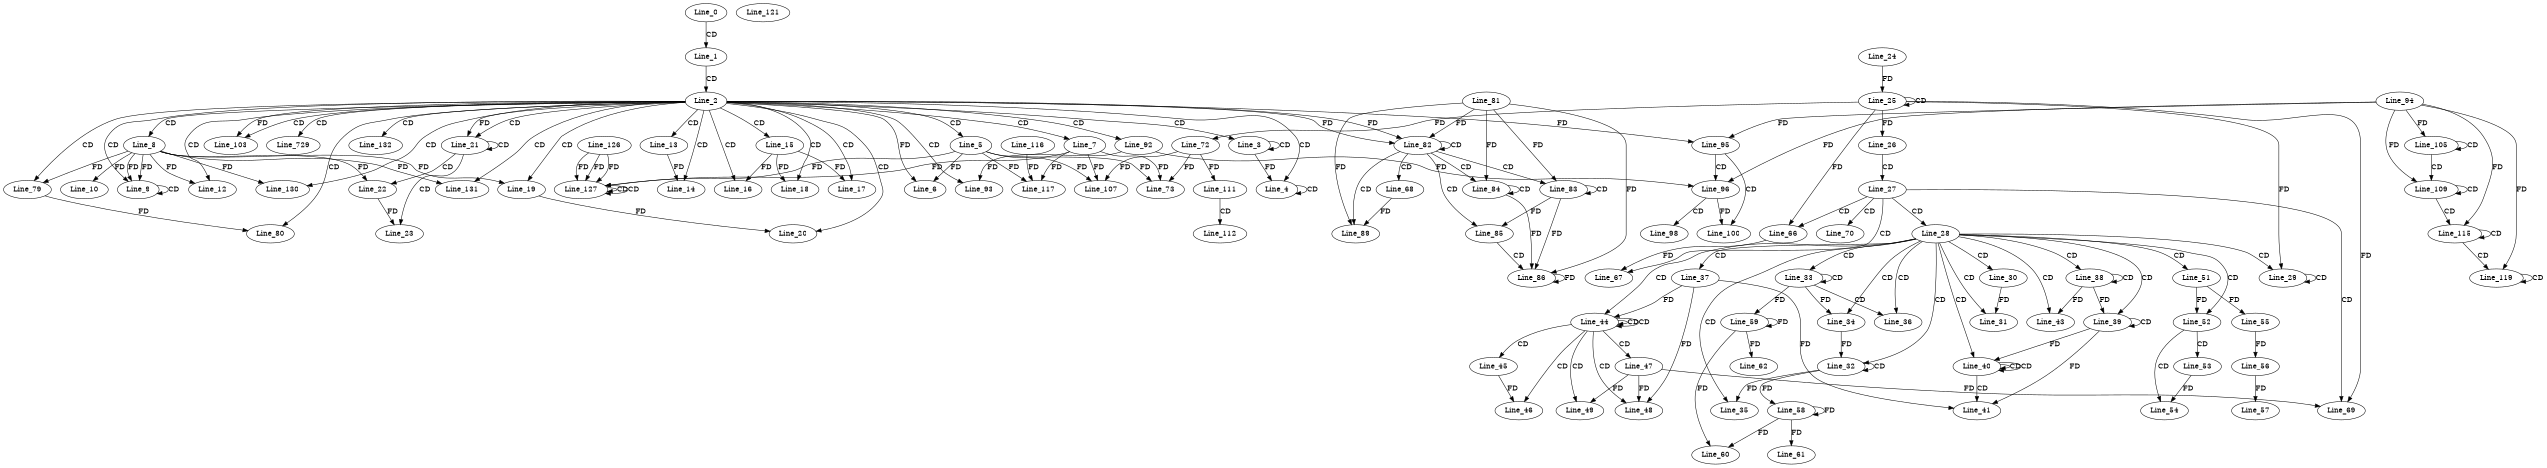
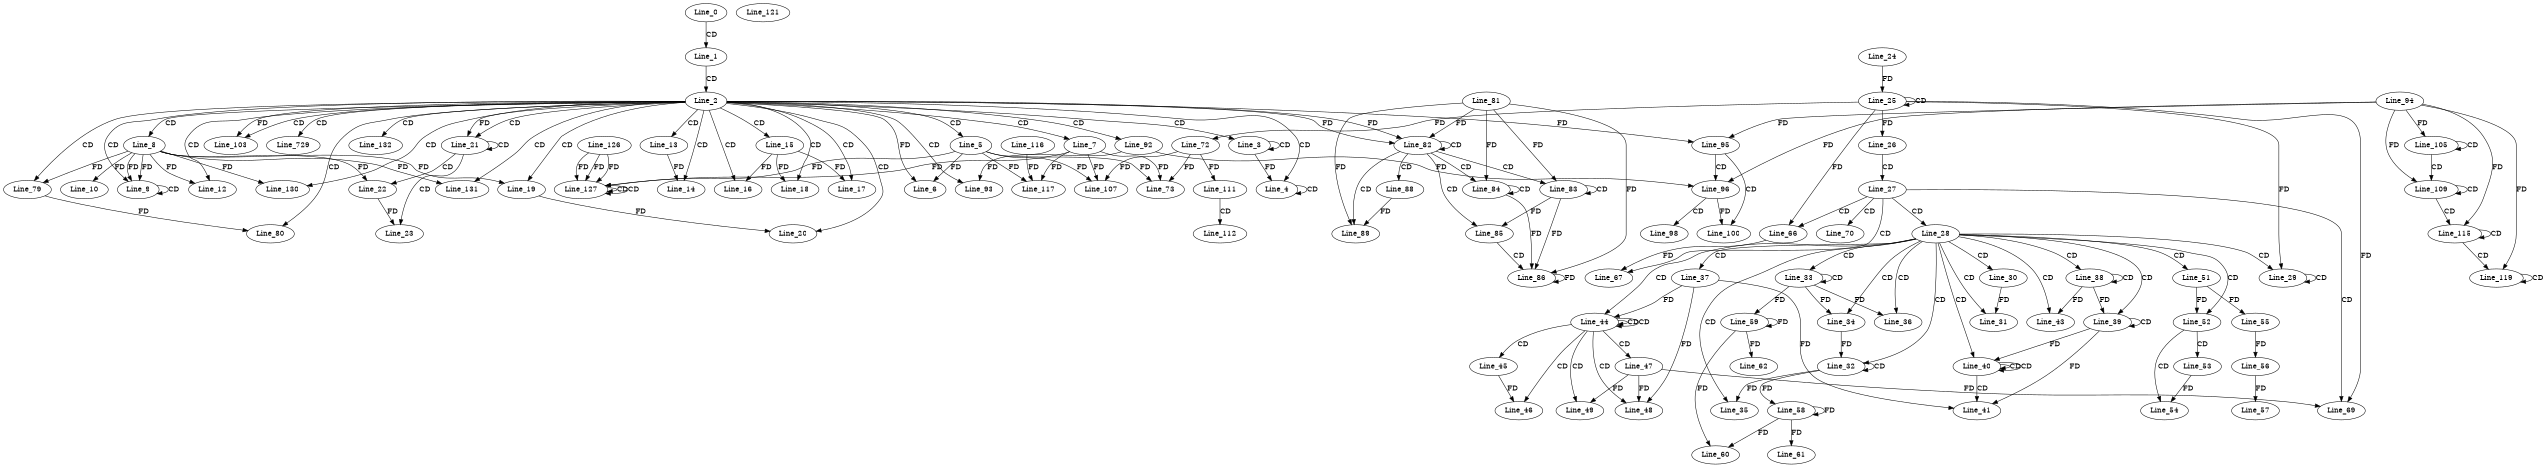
(1400, 190) -> (1400, 190)
(1860, 300) -> (1860, 300)
